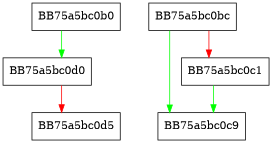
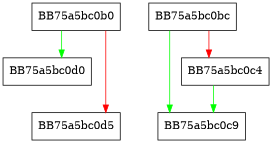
(225, 72) -> (225, 72)
(62, 95) -> (106, 68)
